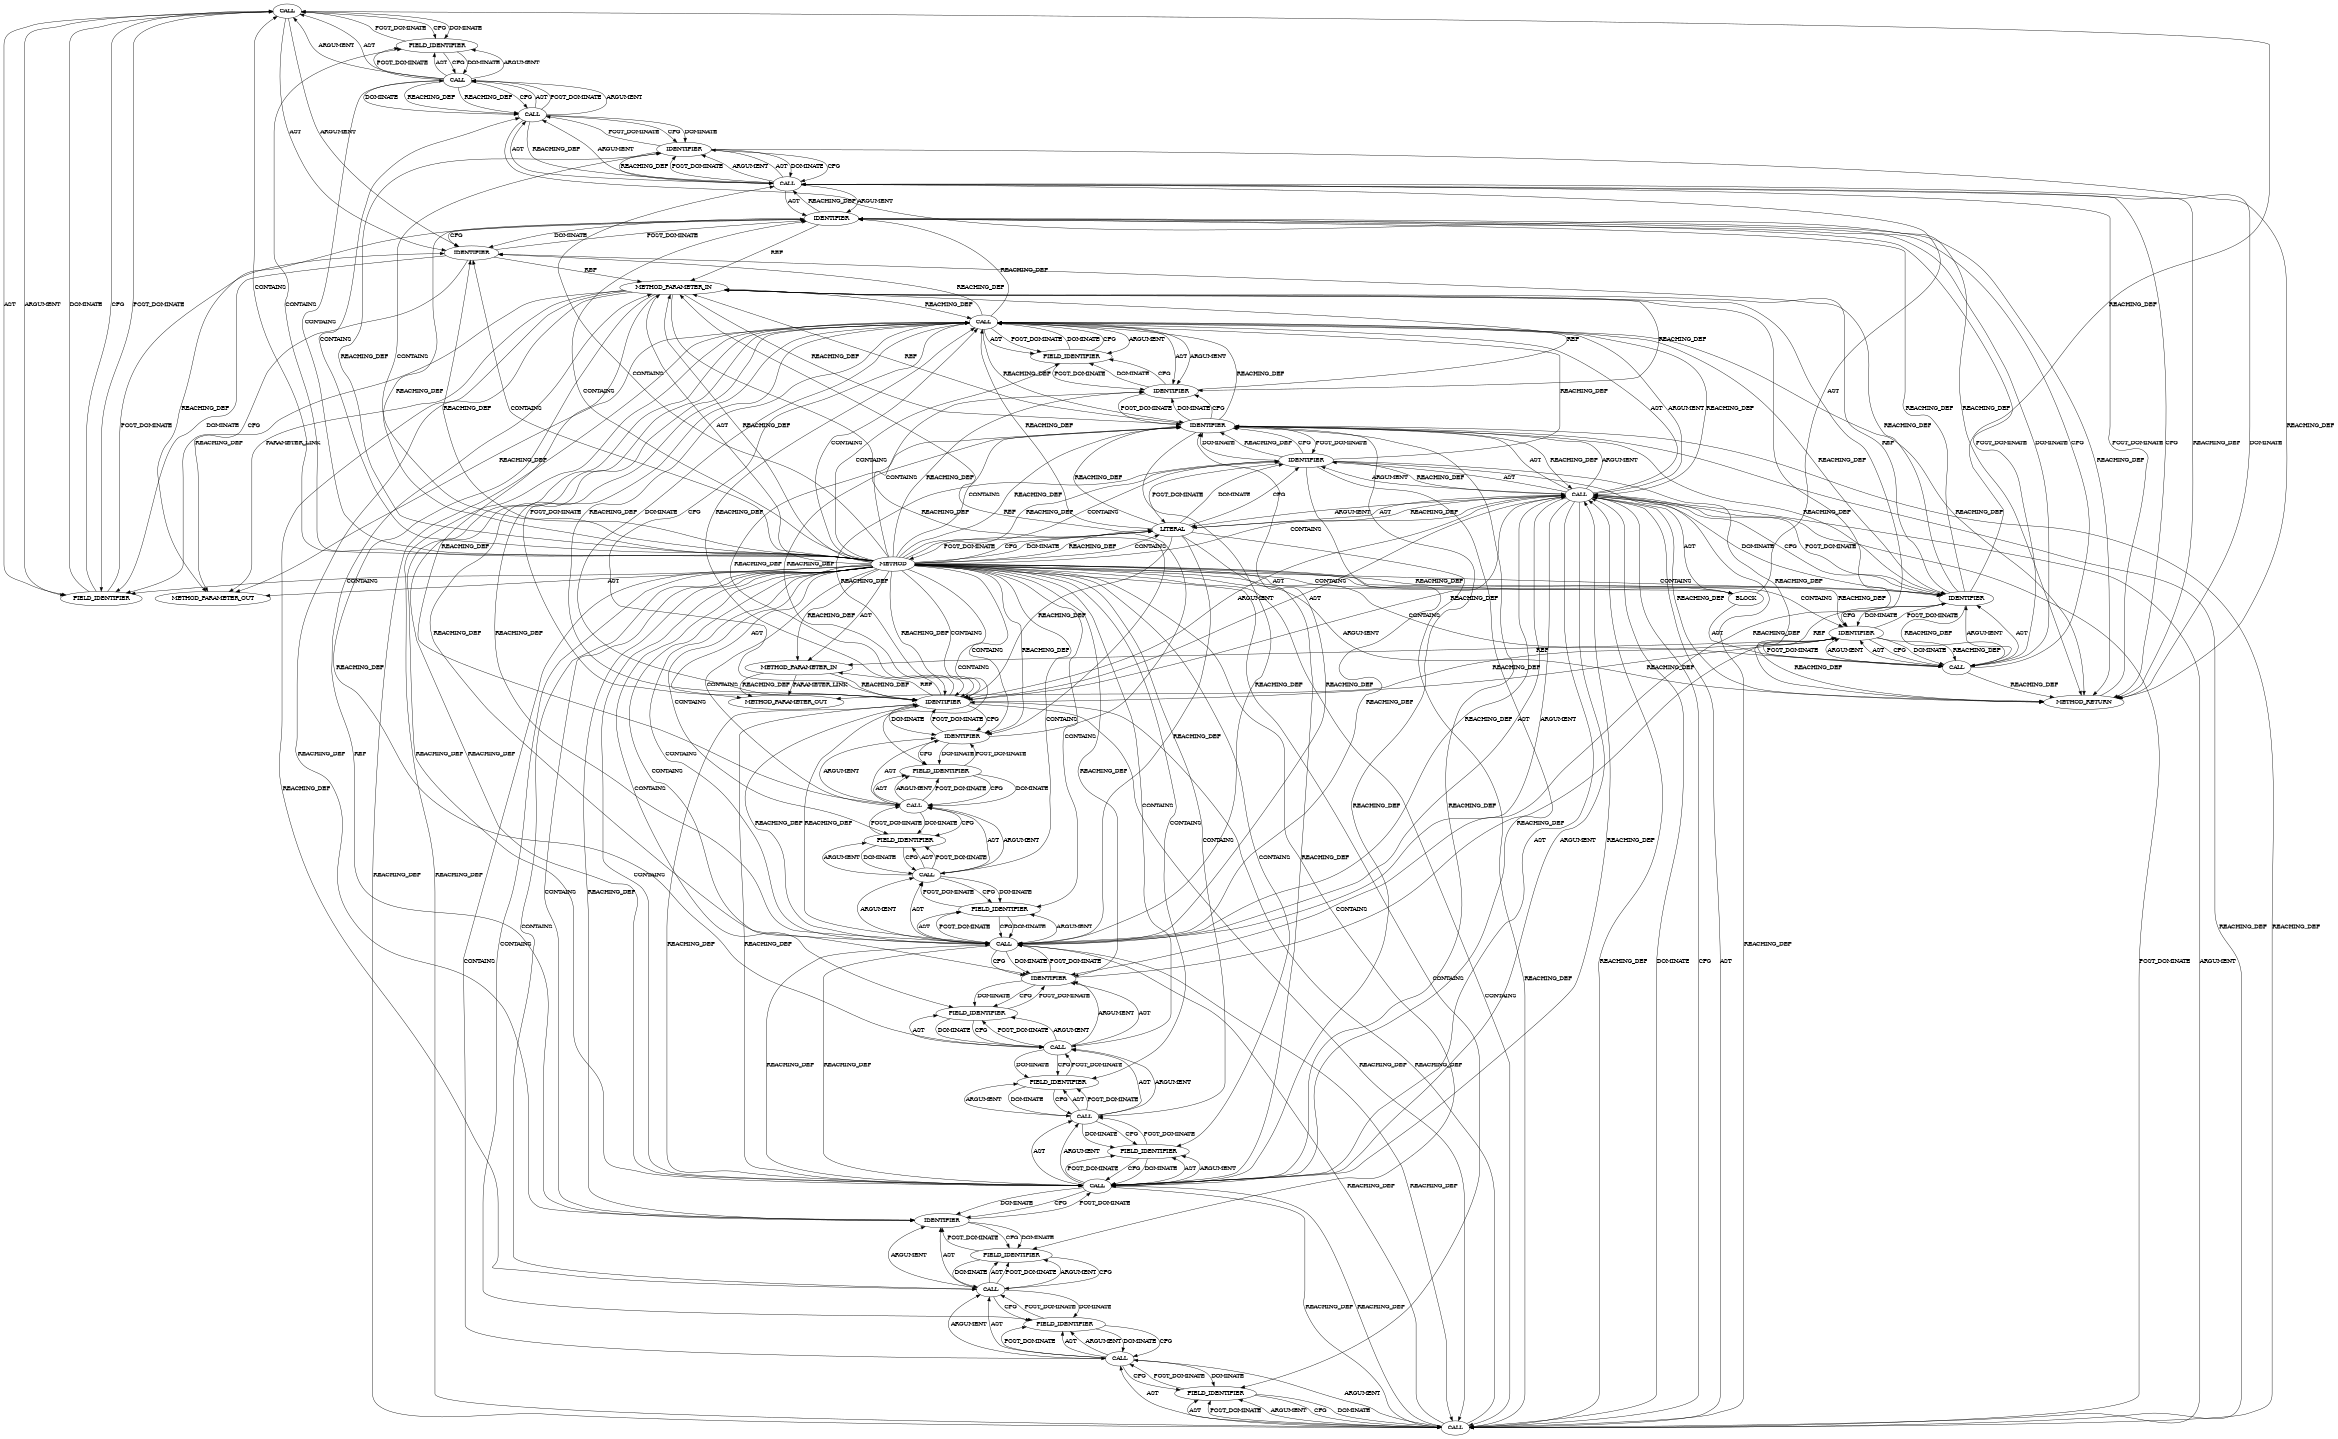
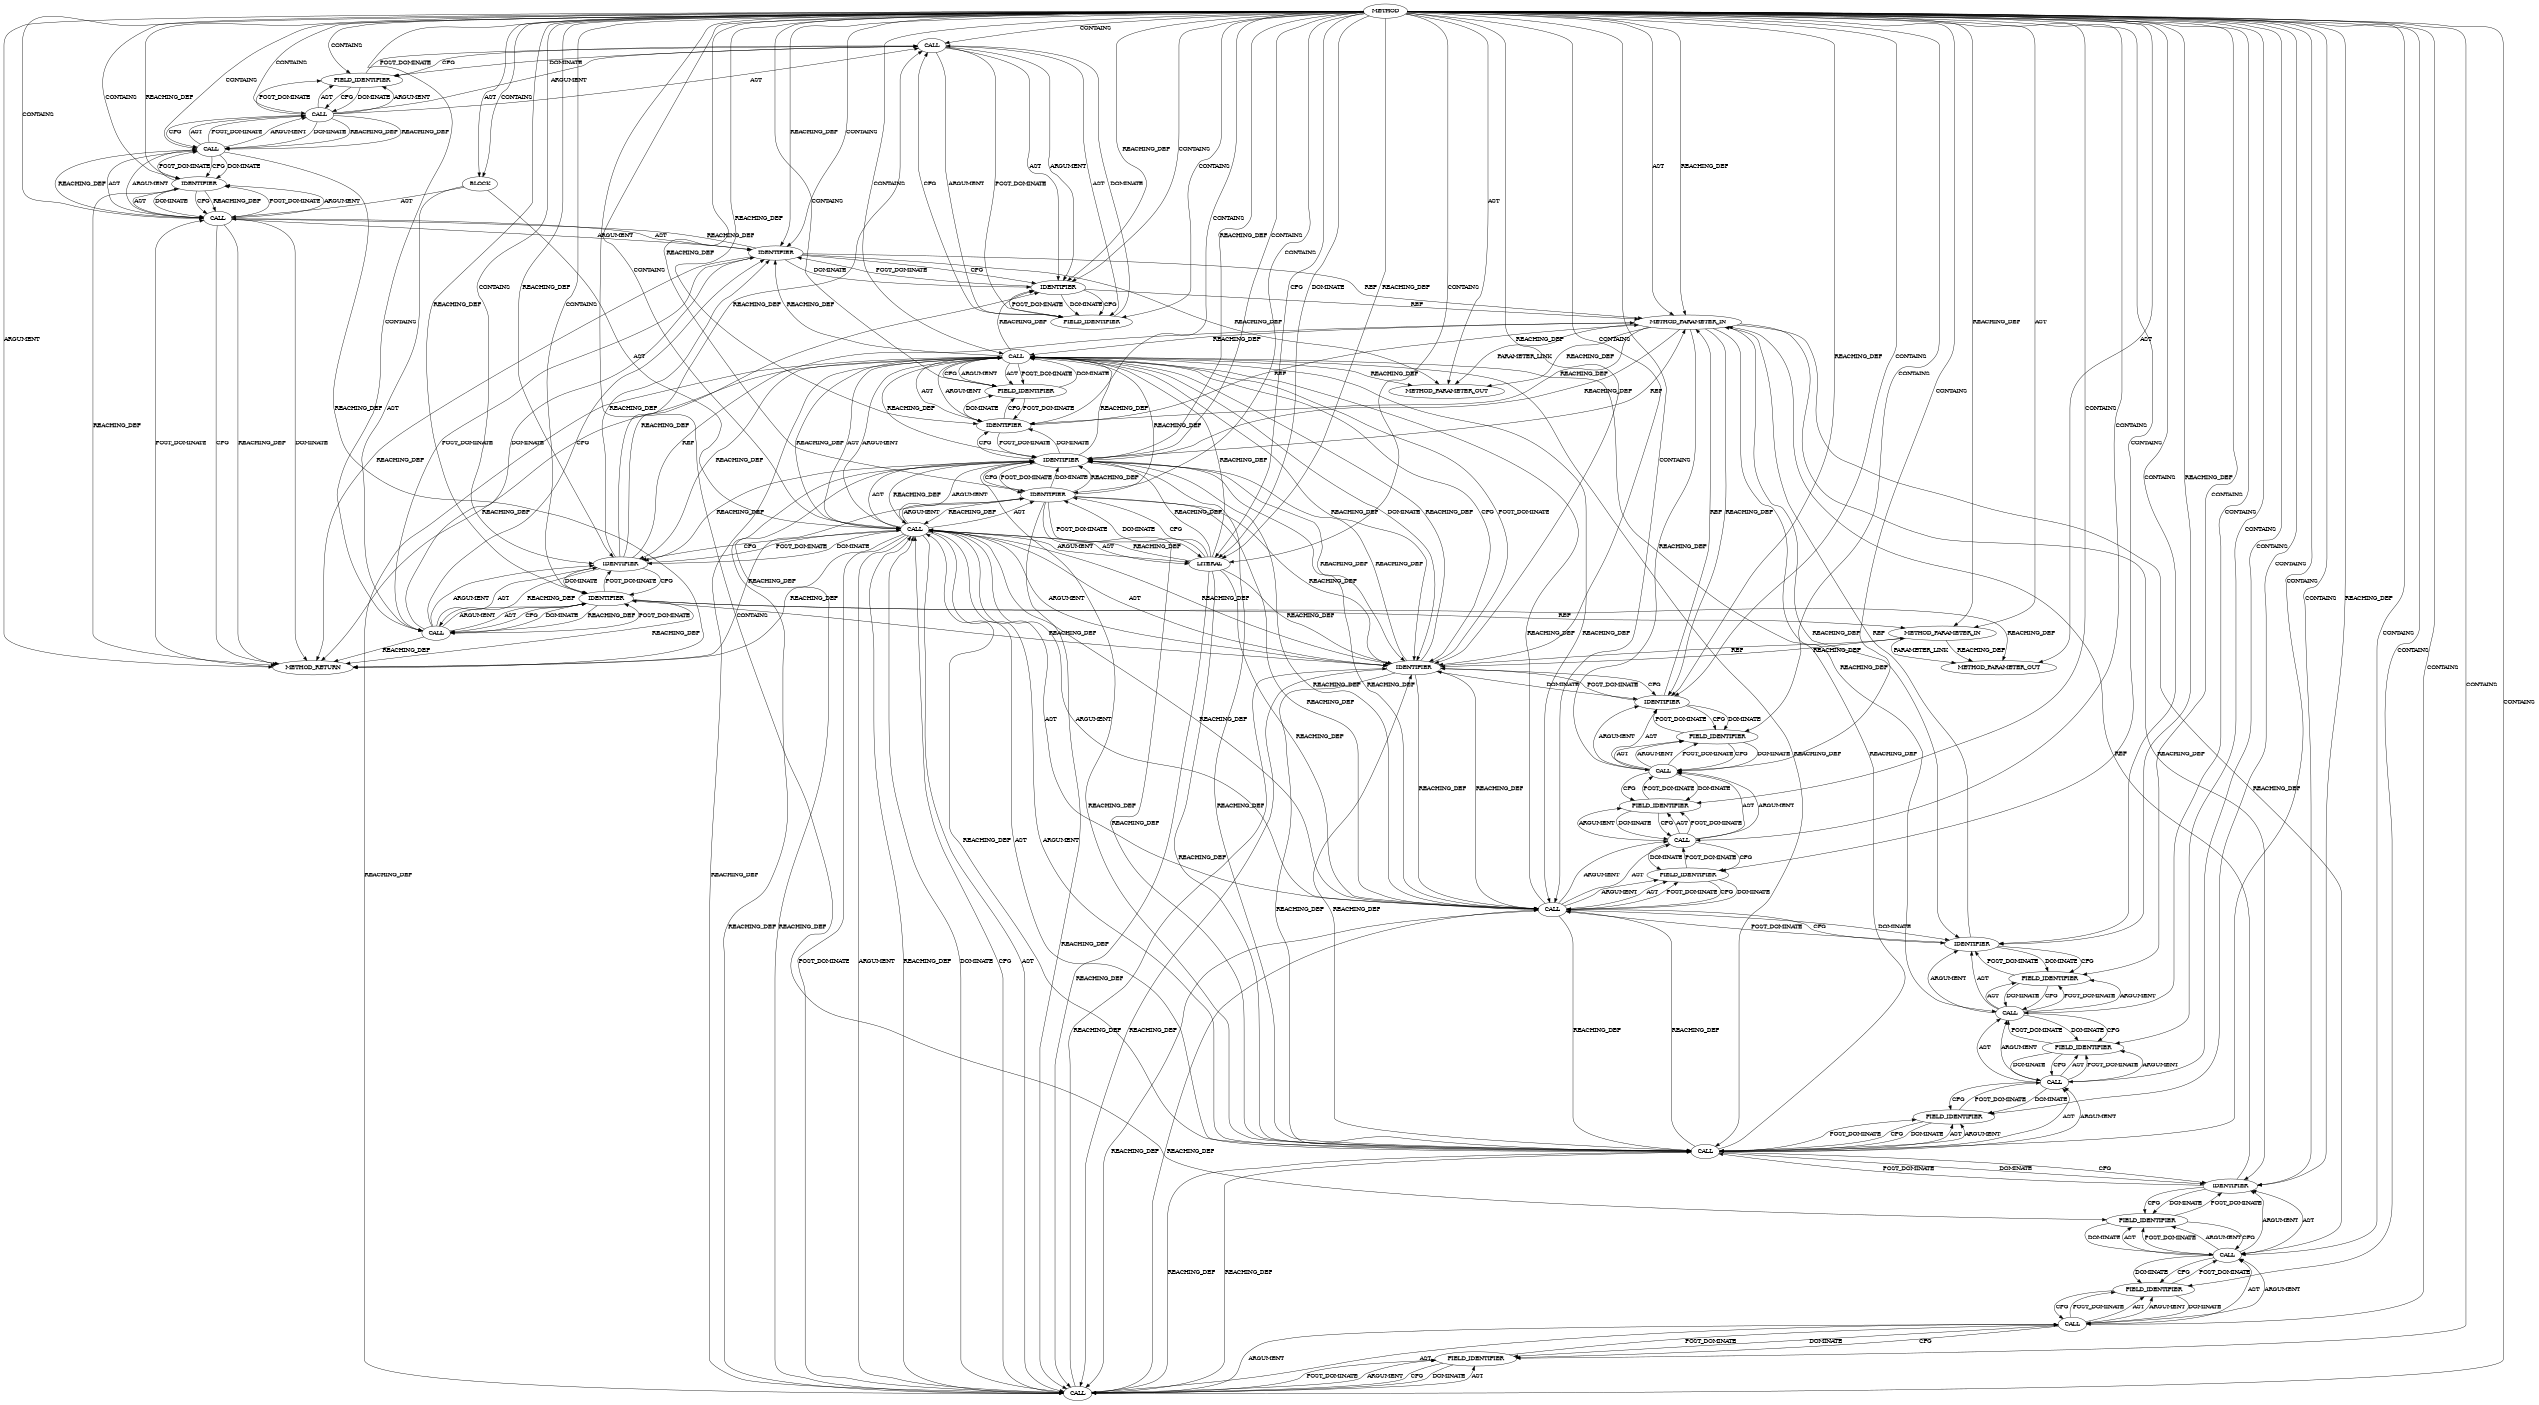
(1031, 537) -> none
